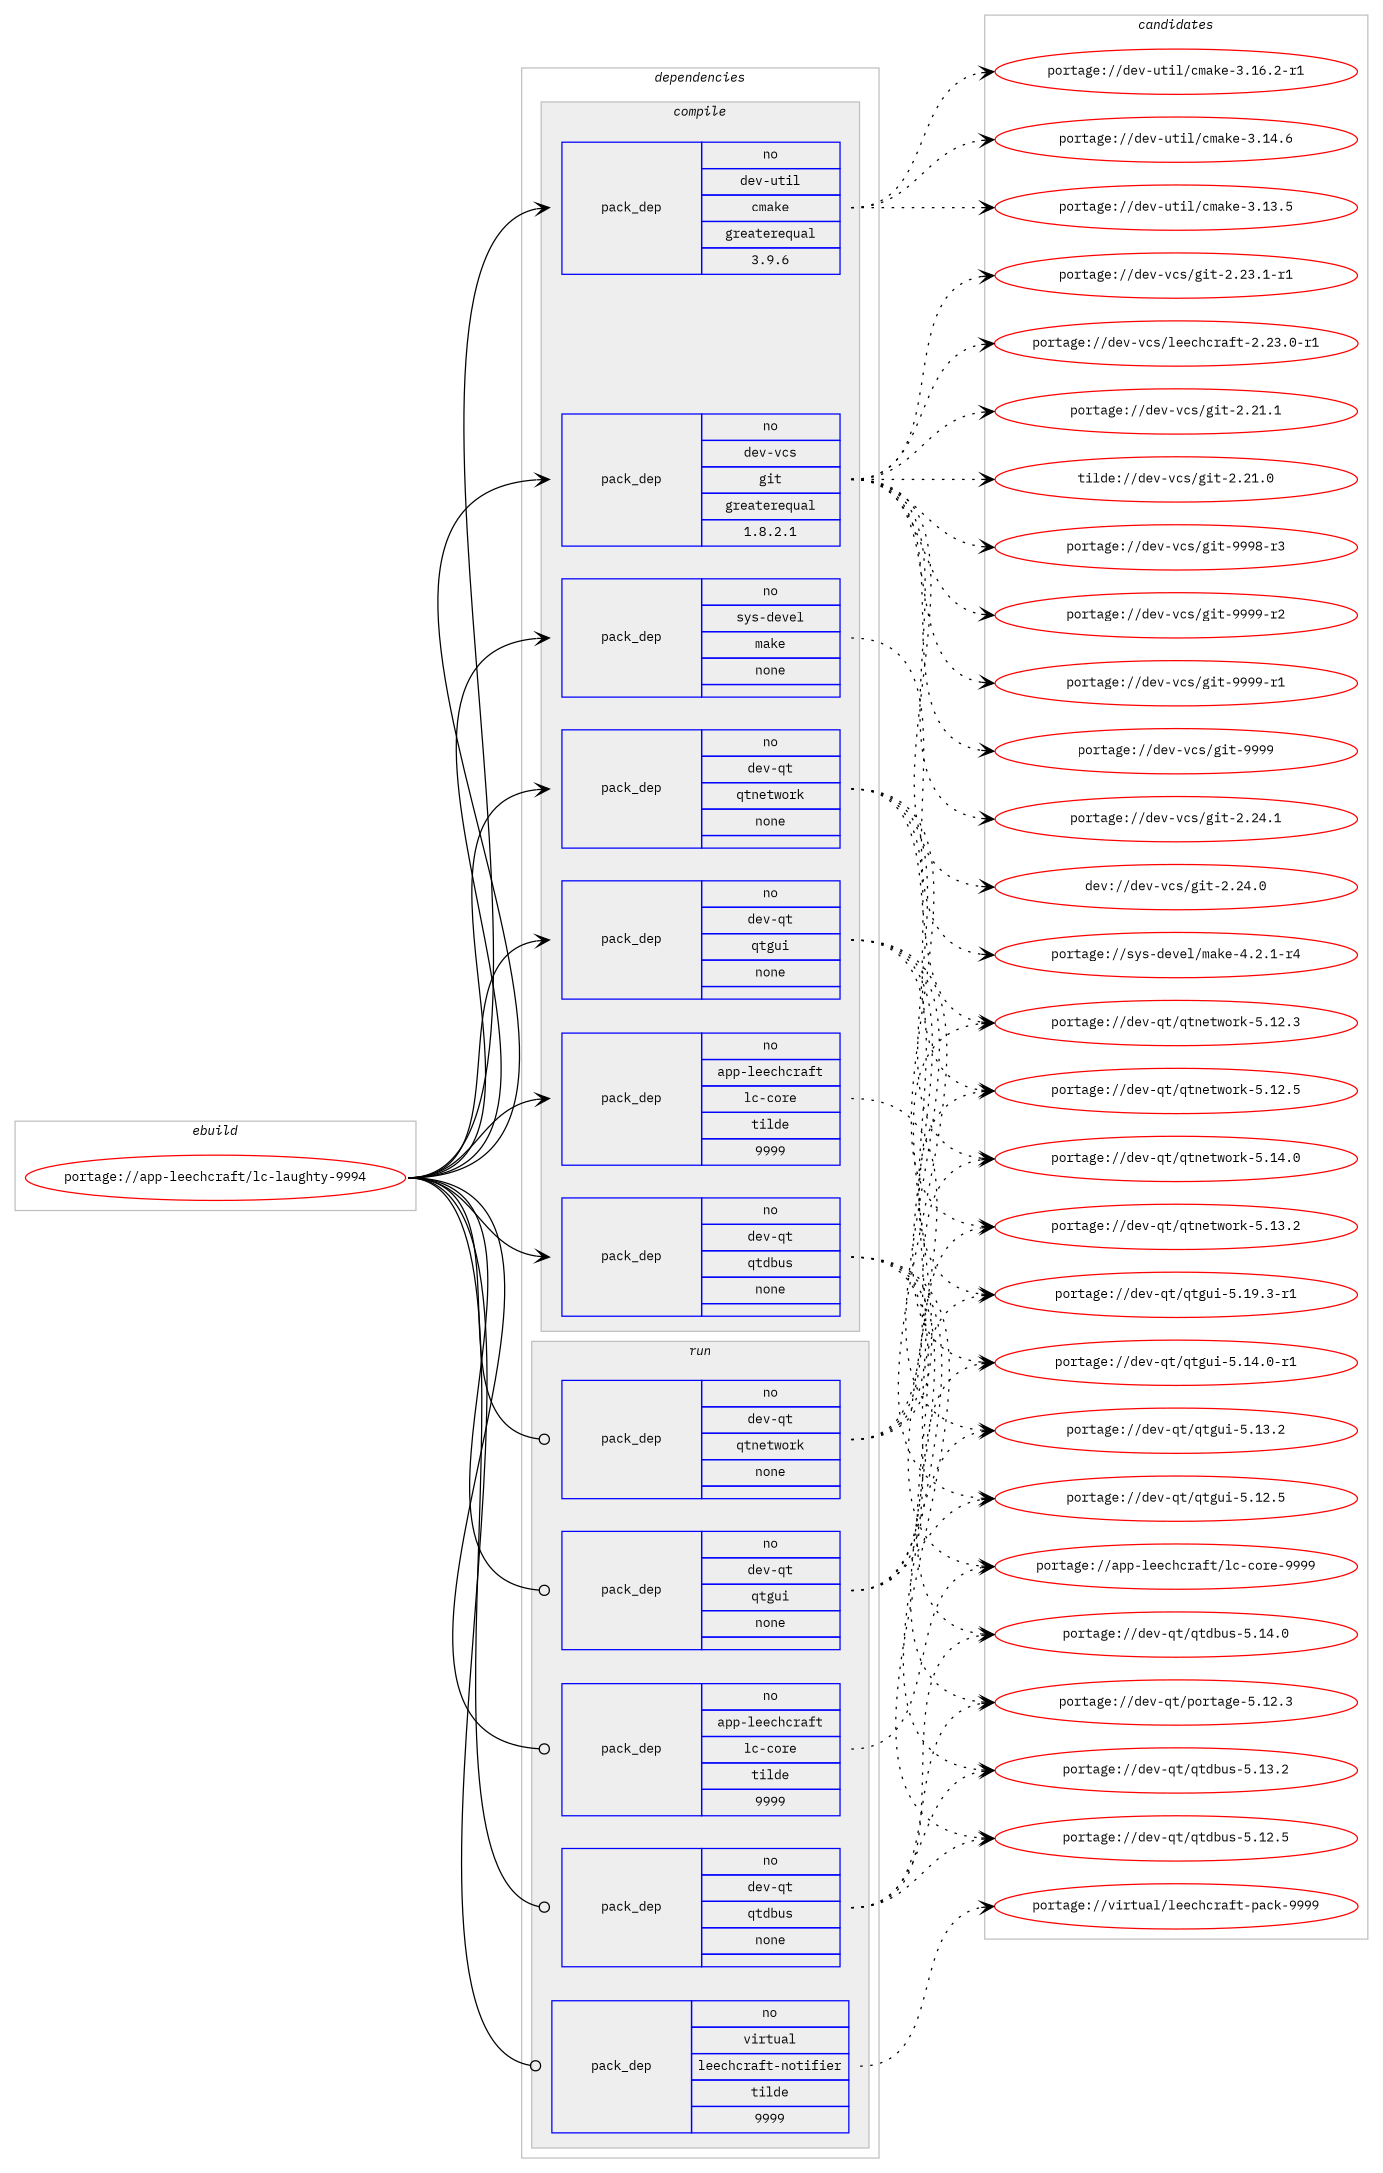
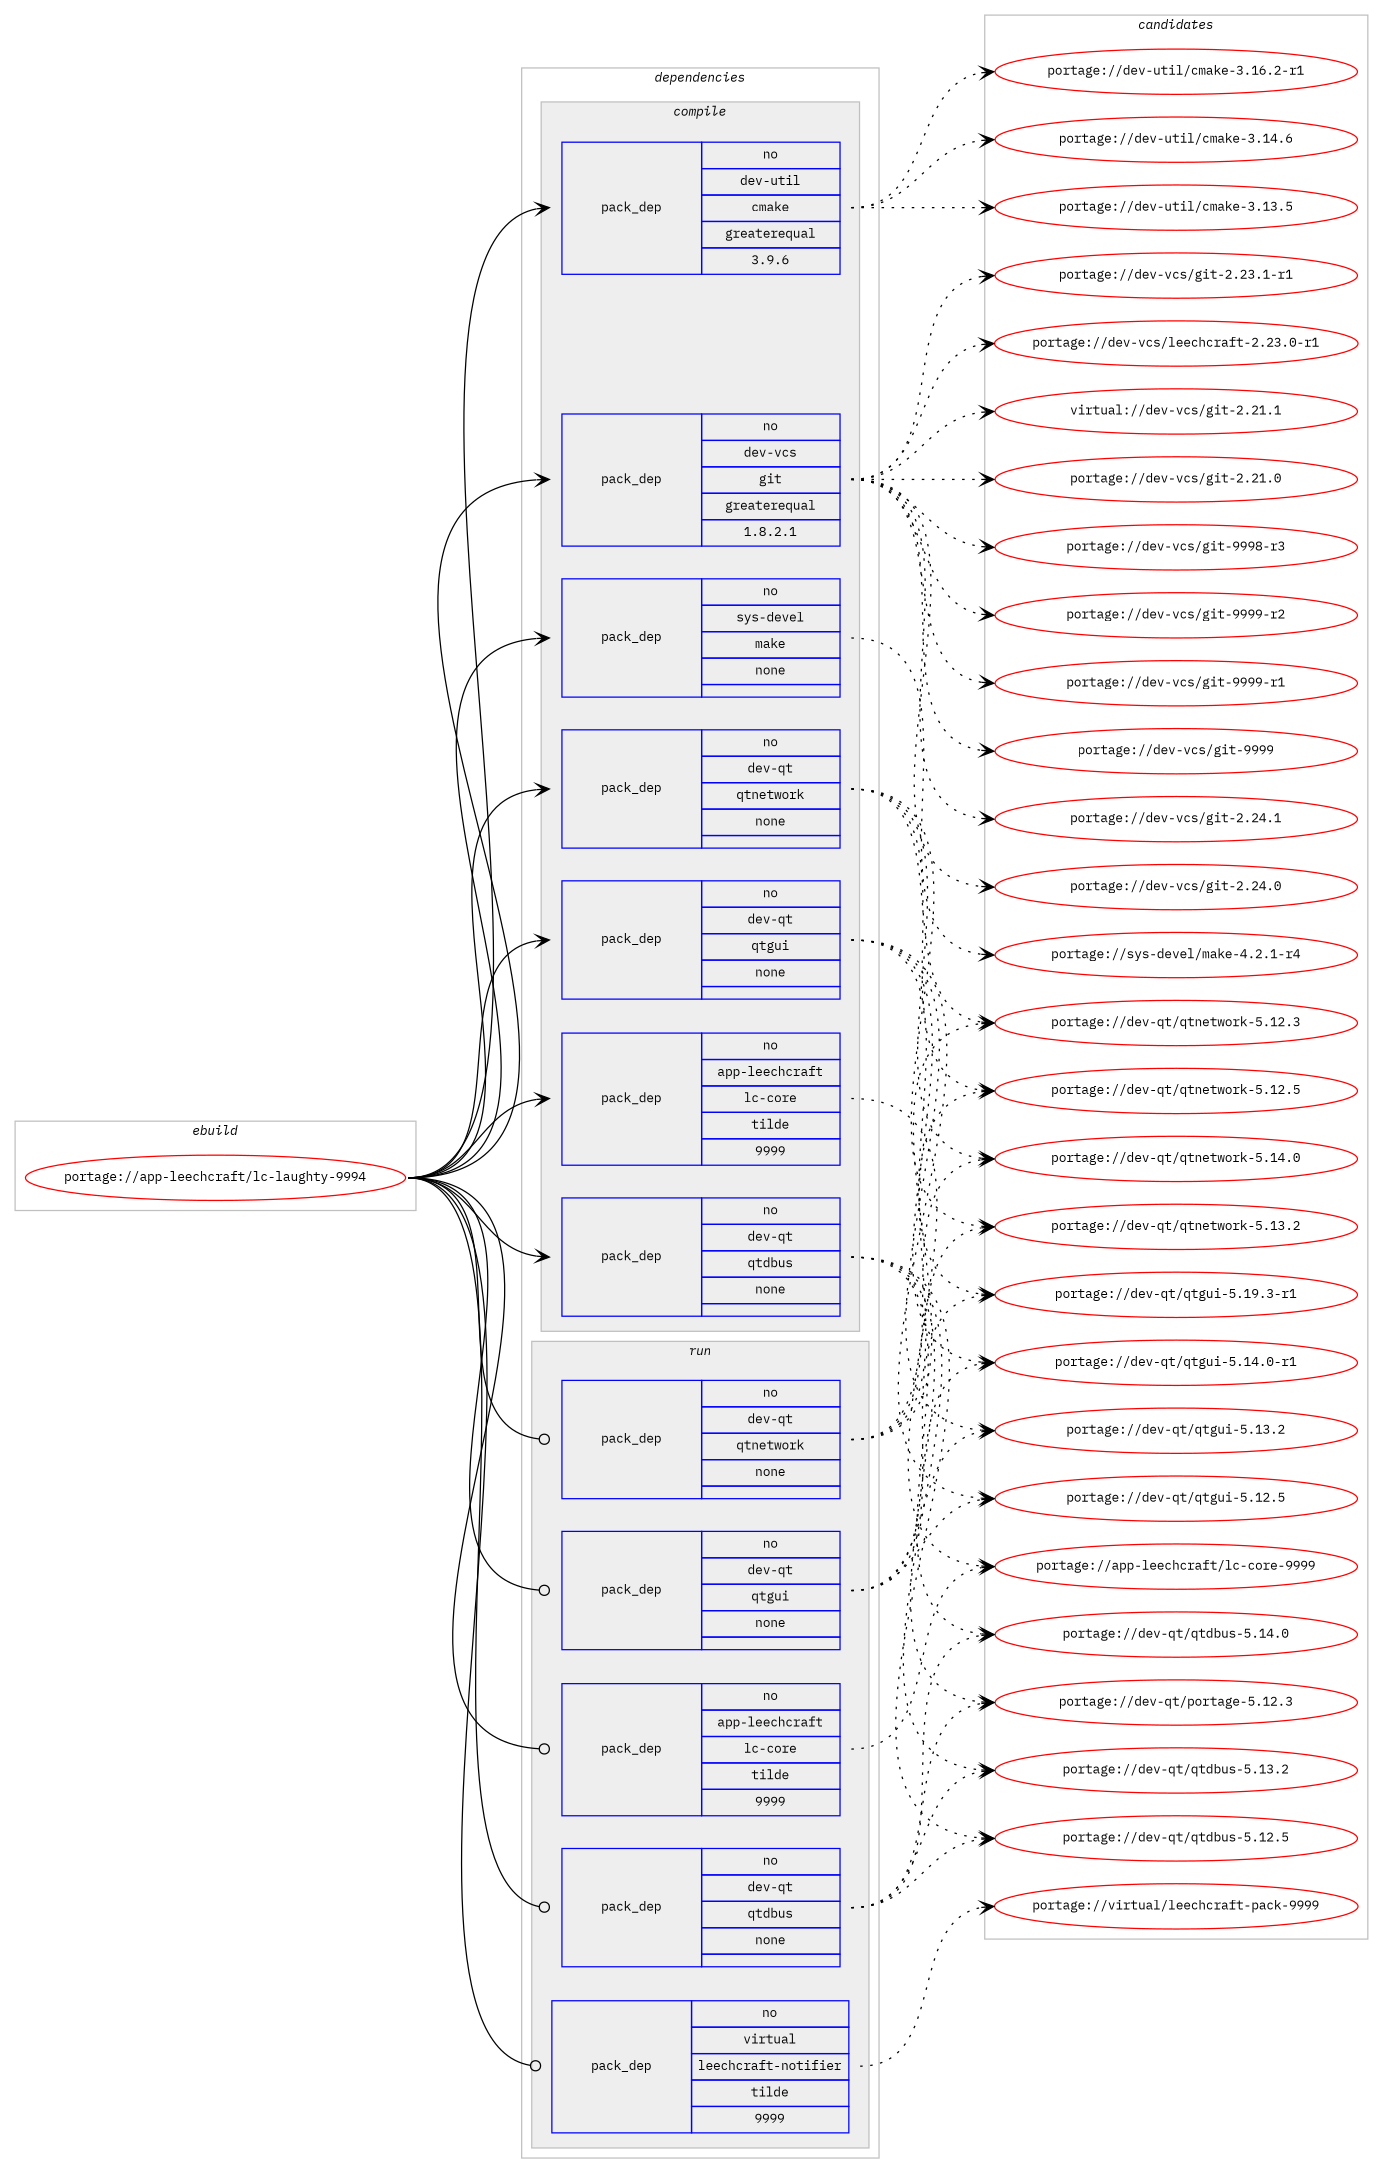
(1176, 411) -> (1176, 411)
(1176, 479) -> (1176, 479)
(1176, 887) -> (1176, 887)
